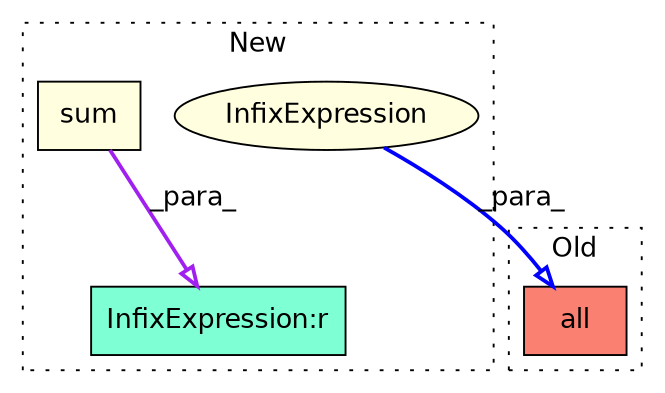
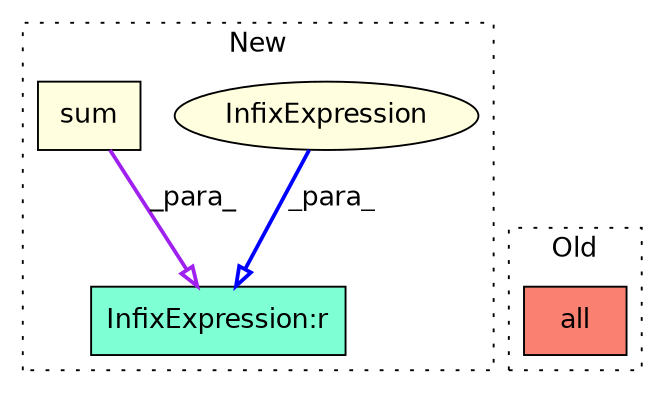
(469, 202) -> (277, 209)
